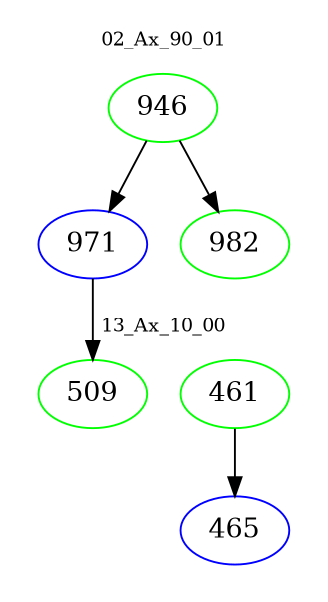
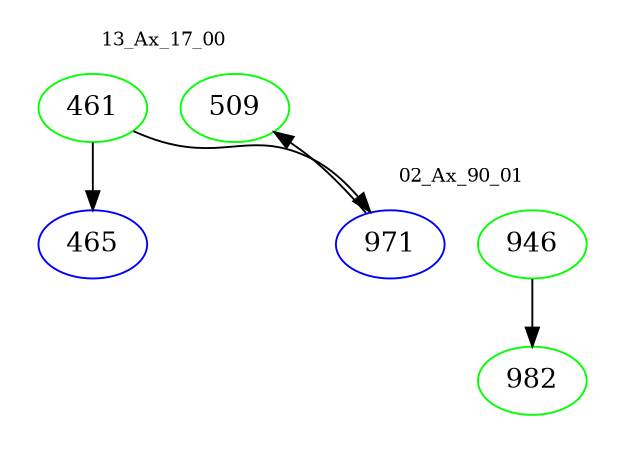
(133, 167) -> (252, 145)
(164, 327) -> (164, 41)
